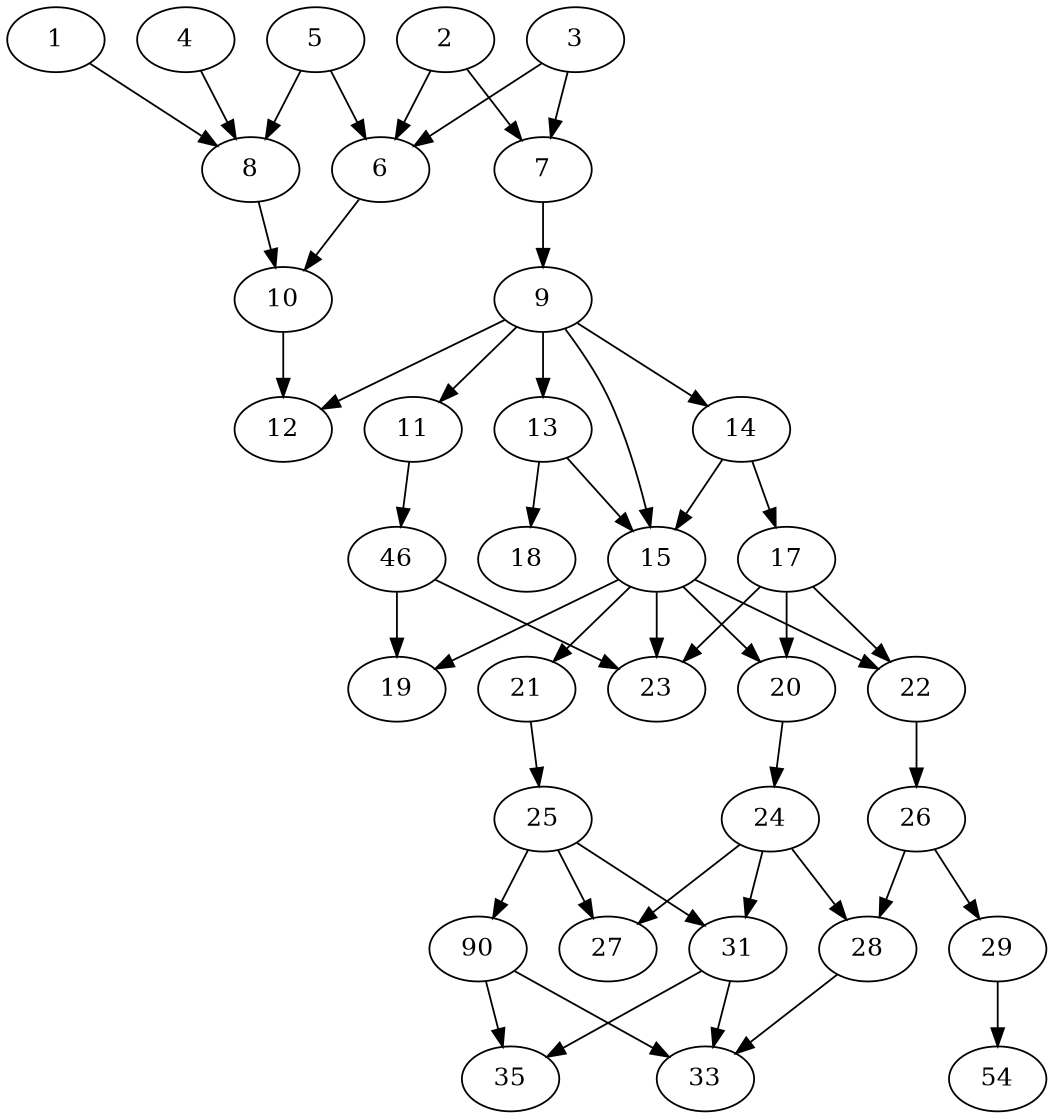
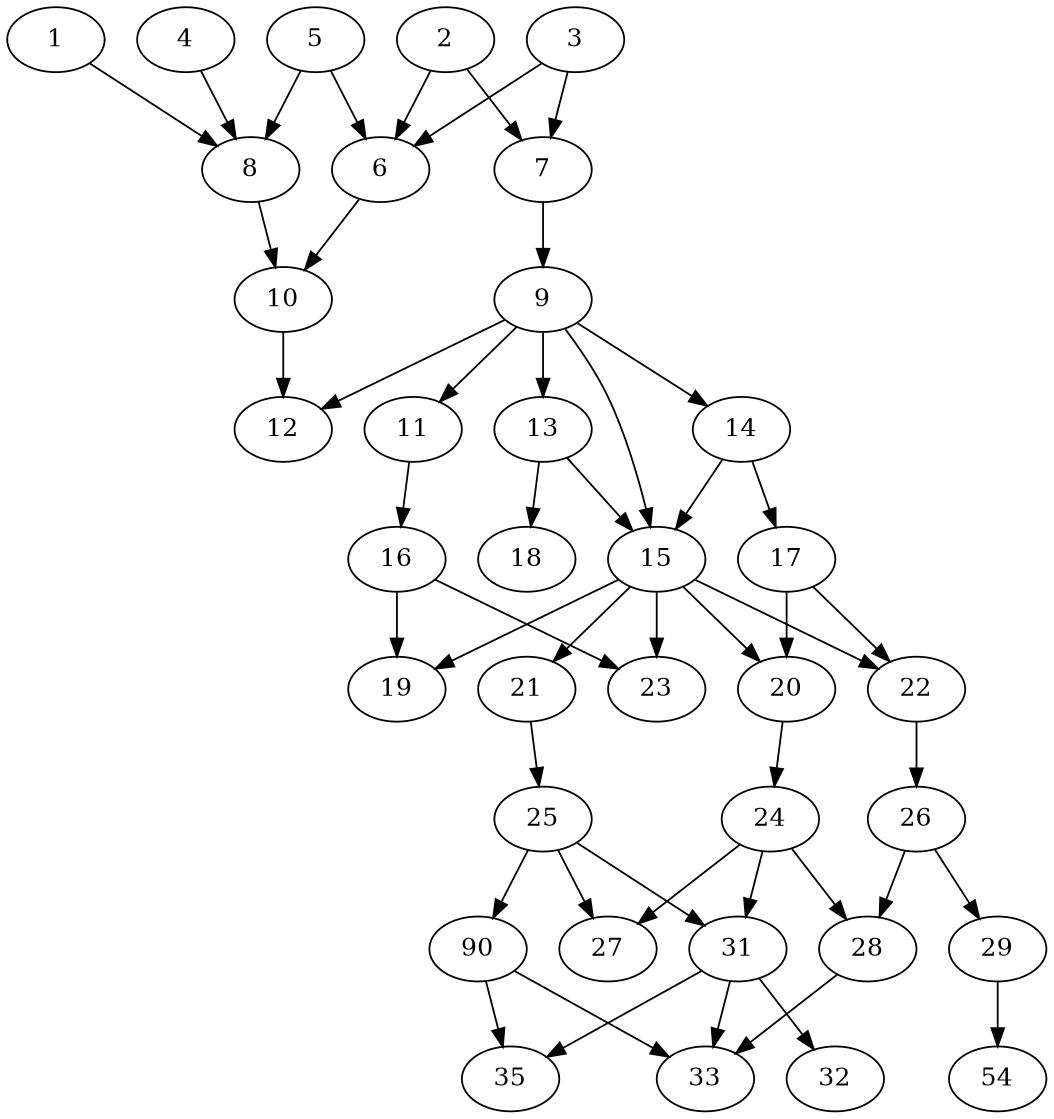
(397, 559) -> (397, 559)
(730, 616) -> none
none -> (835, 1079)
